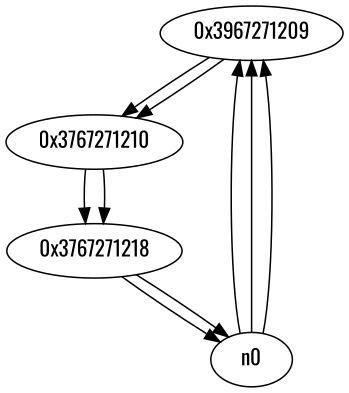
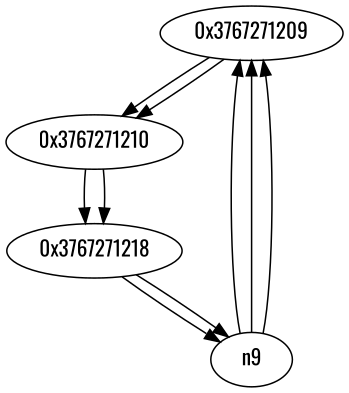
(252, 33) -> (252, 33)
(252, 360) -> (252, 360)
